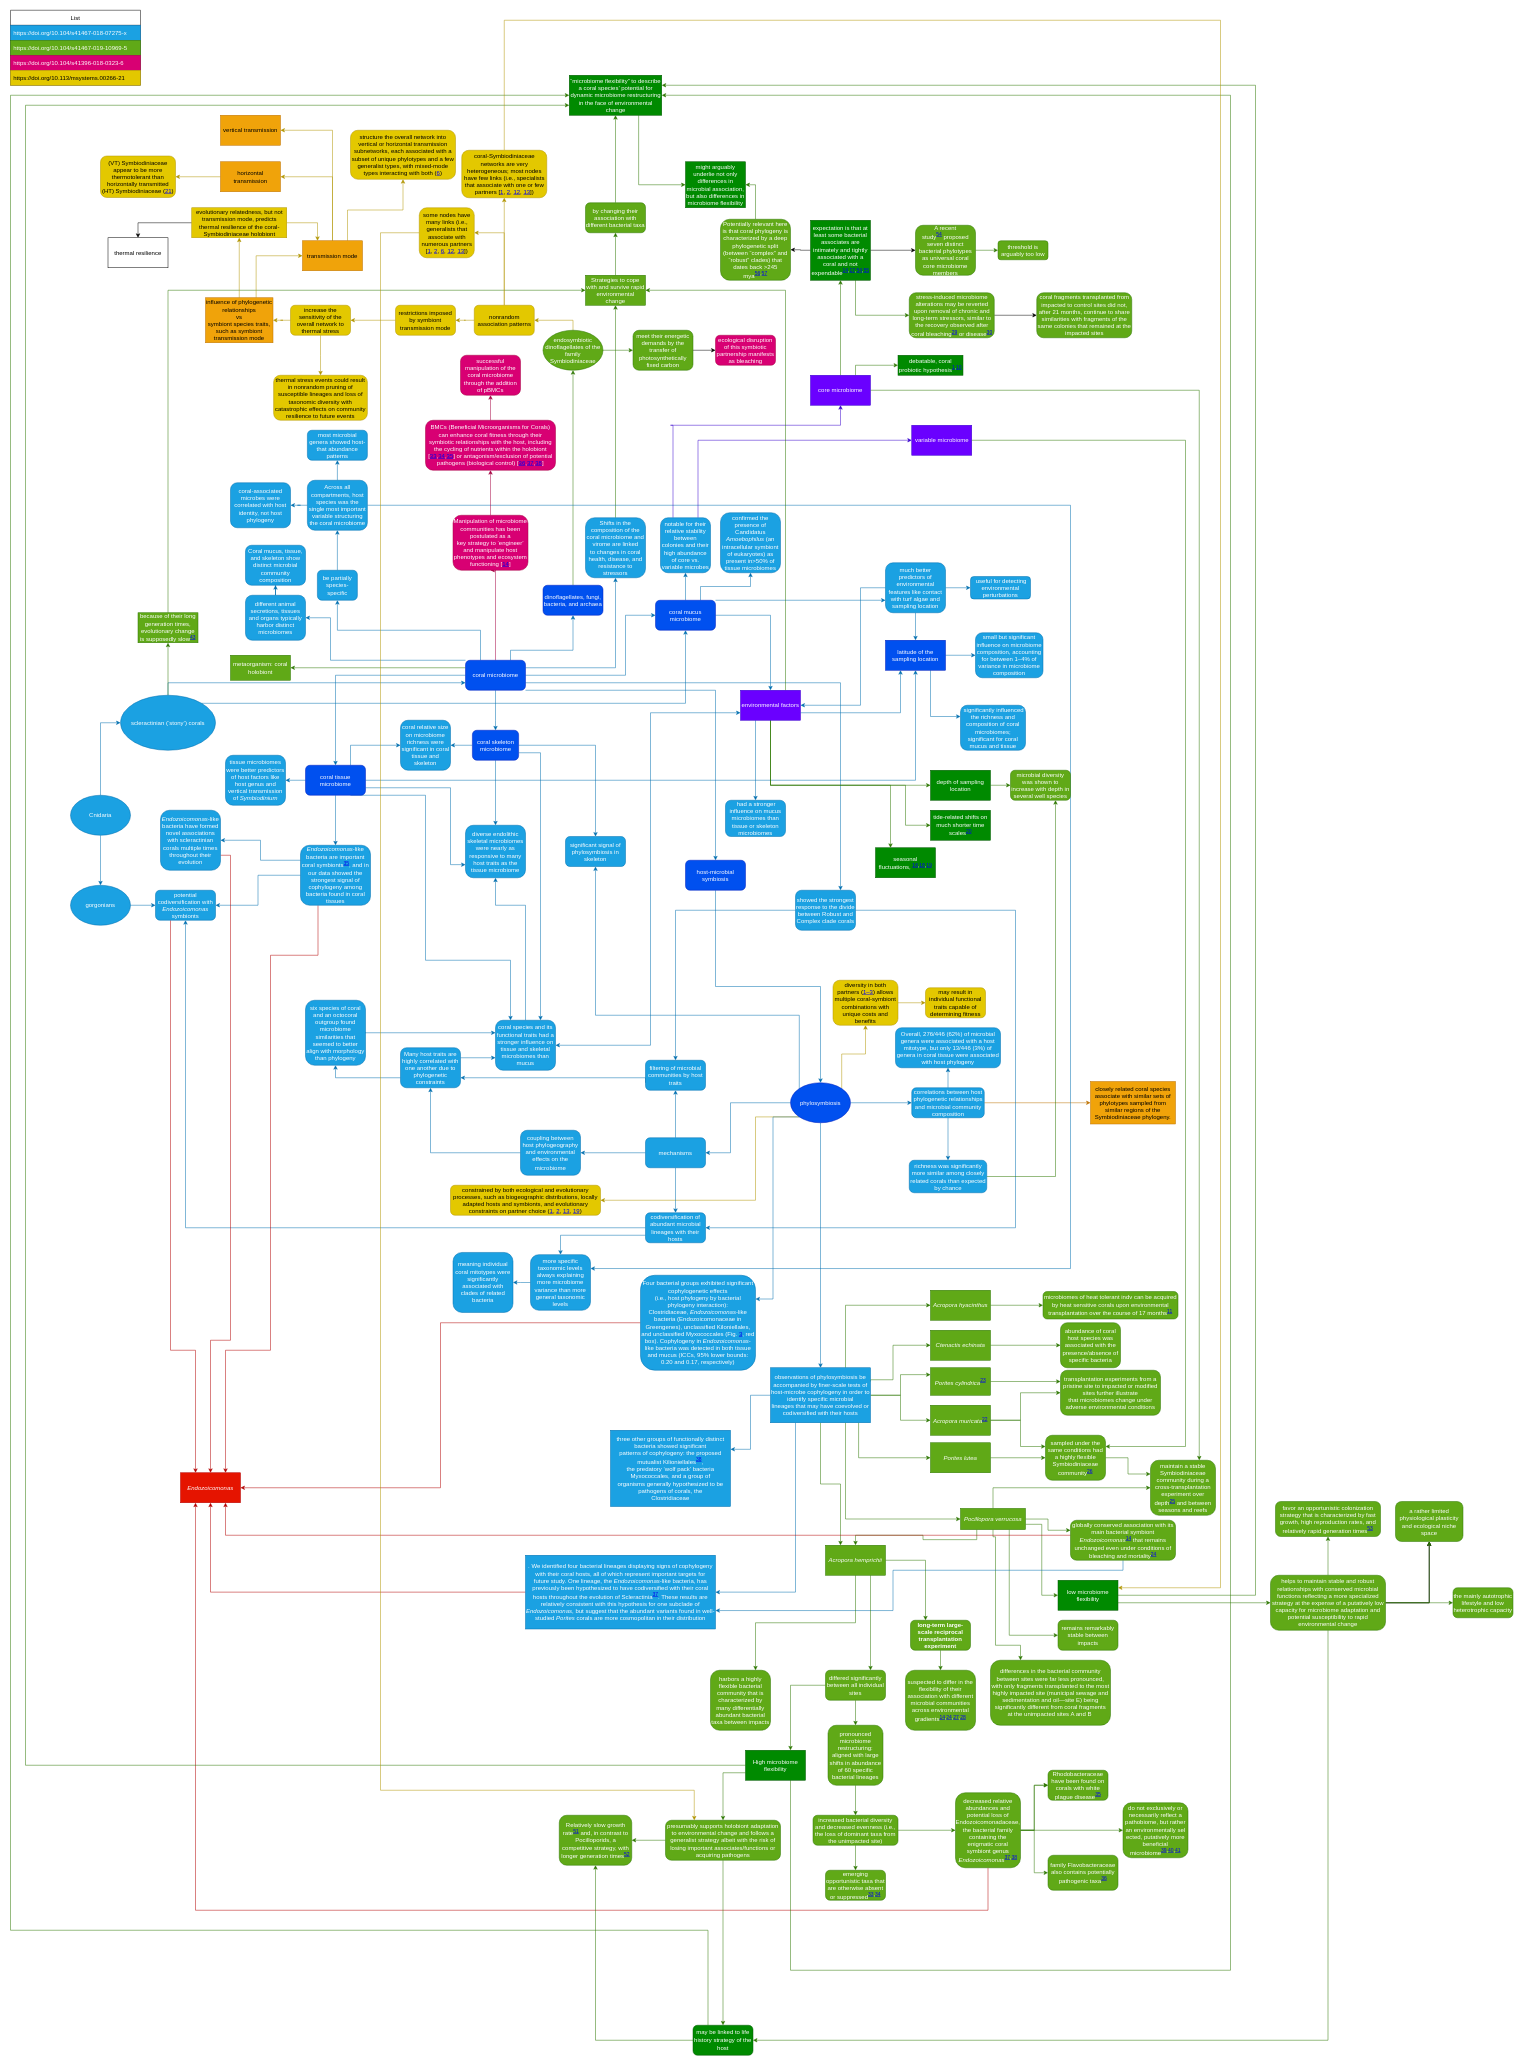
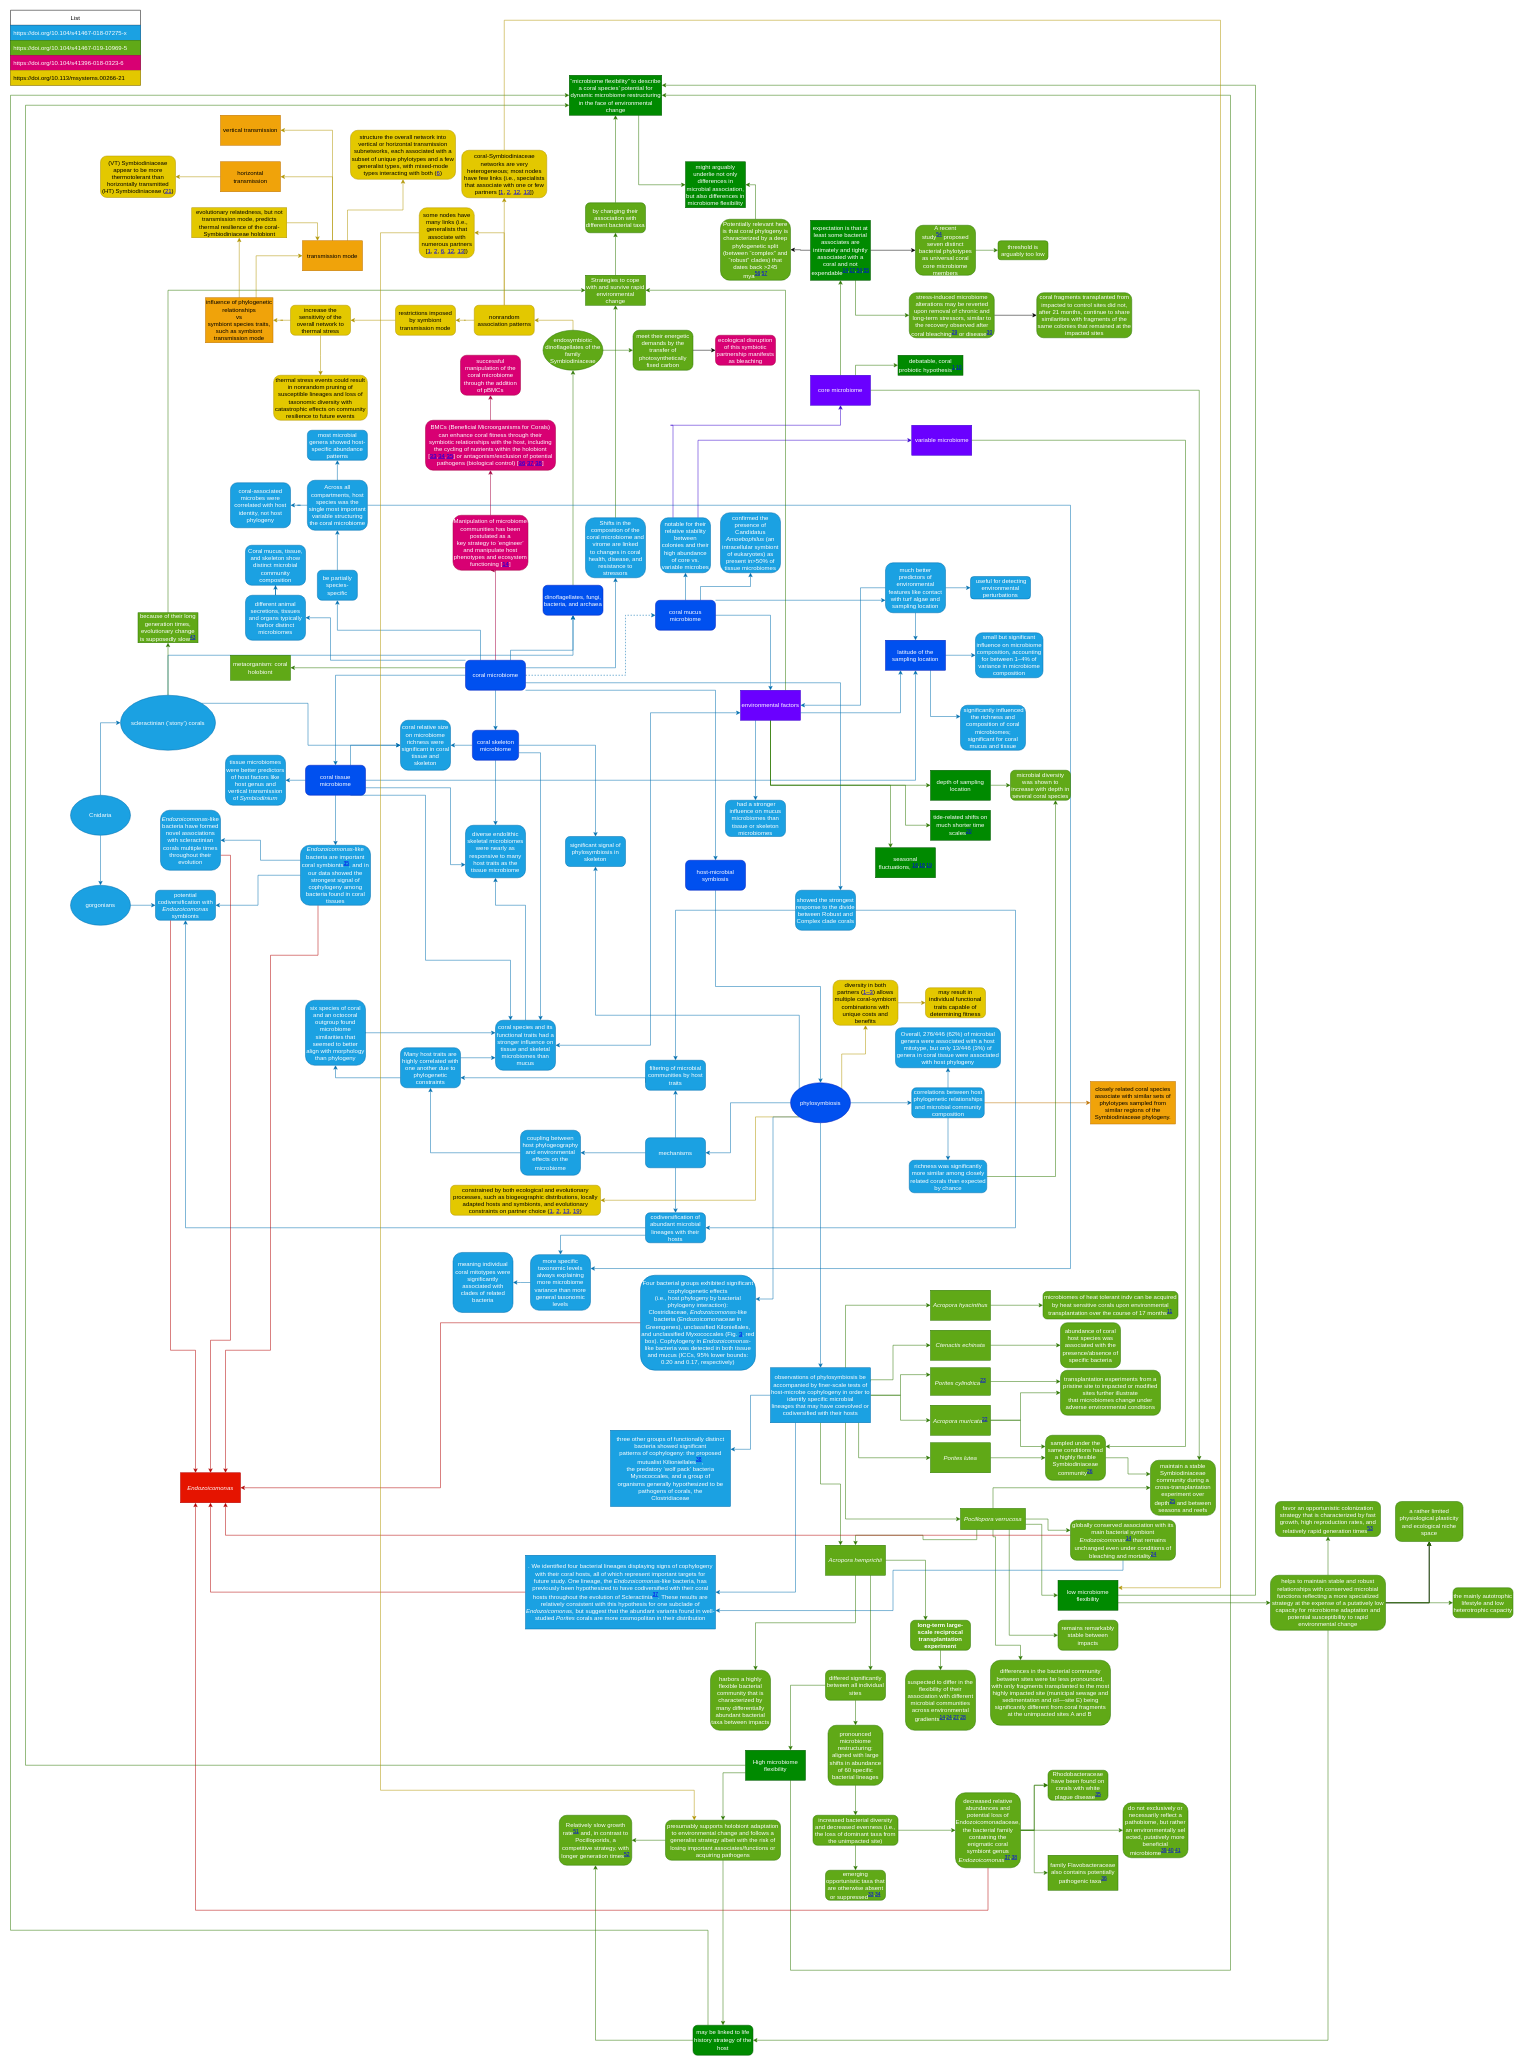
(138, 233) -> none
(138, 253) -> none
(337, 445) -> (337, 445)
(618, 675) -> (618, 675)
(460, 683) -> (433, 655)
(685, 703) -> (308, 743)
(1040, 785) -> (1040, 785)
(1083, 1873) -> (1083, 1873)
